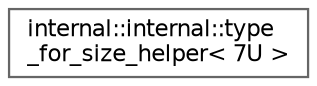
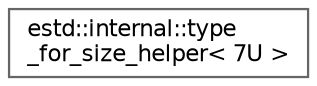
(159, 43) -> (159, 43)
